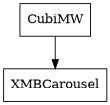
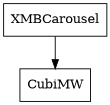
(55, 48) -> (55, 48)
